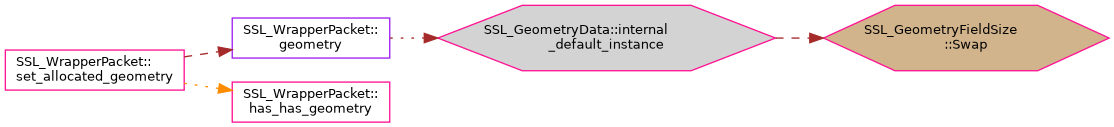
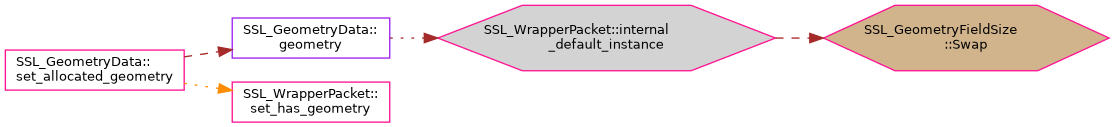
(311, 38) -> (311, 38)
(607, 38) -> (607, 38)
(95, 70) -> (95, 70)
(311, 102) -> (311, 102)
